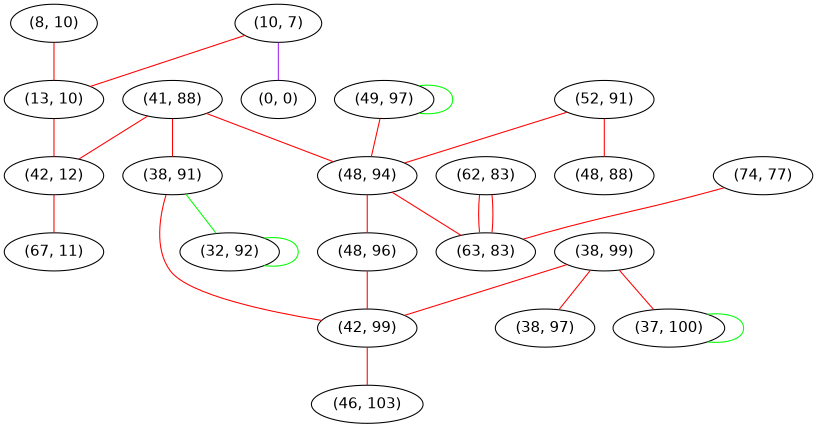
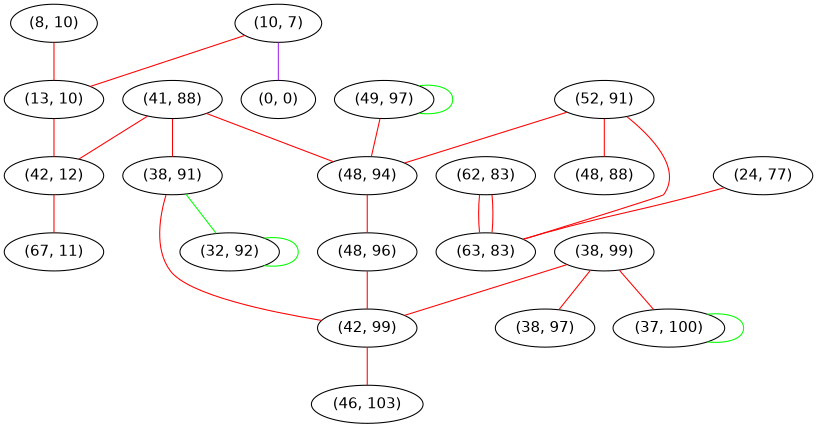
(763, 176) -> (763, 176)
(427, 214) -> (645, 201)
